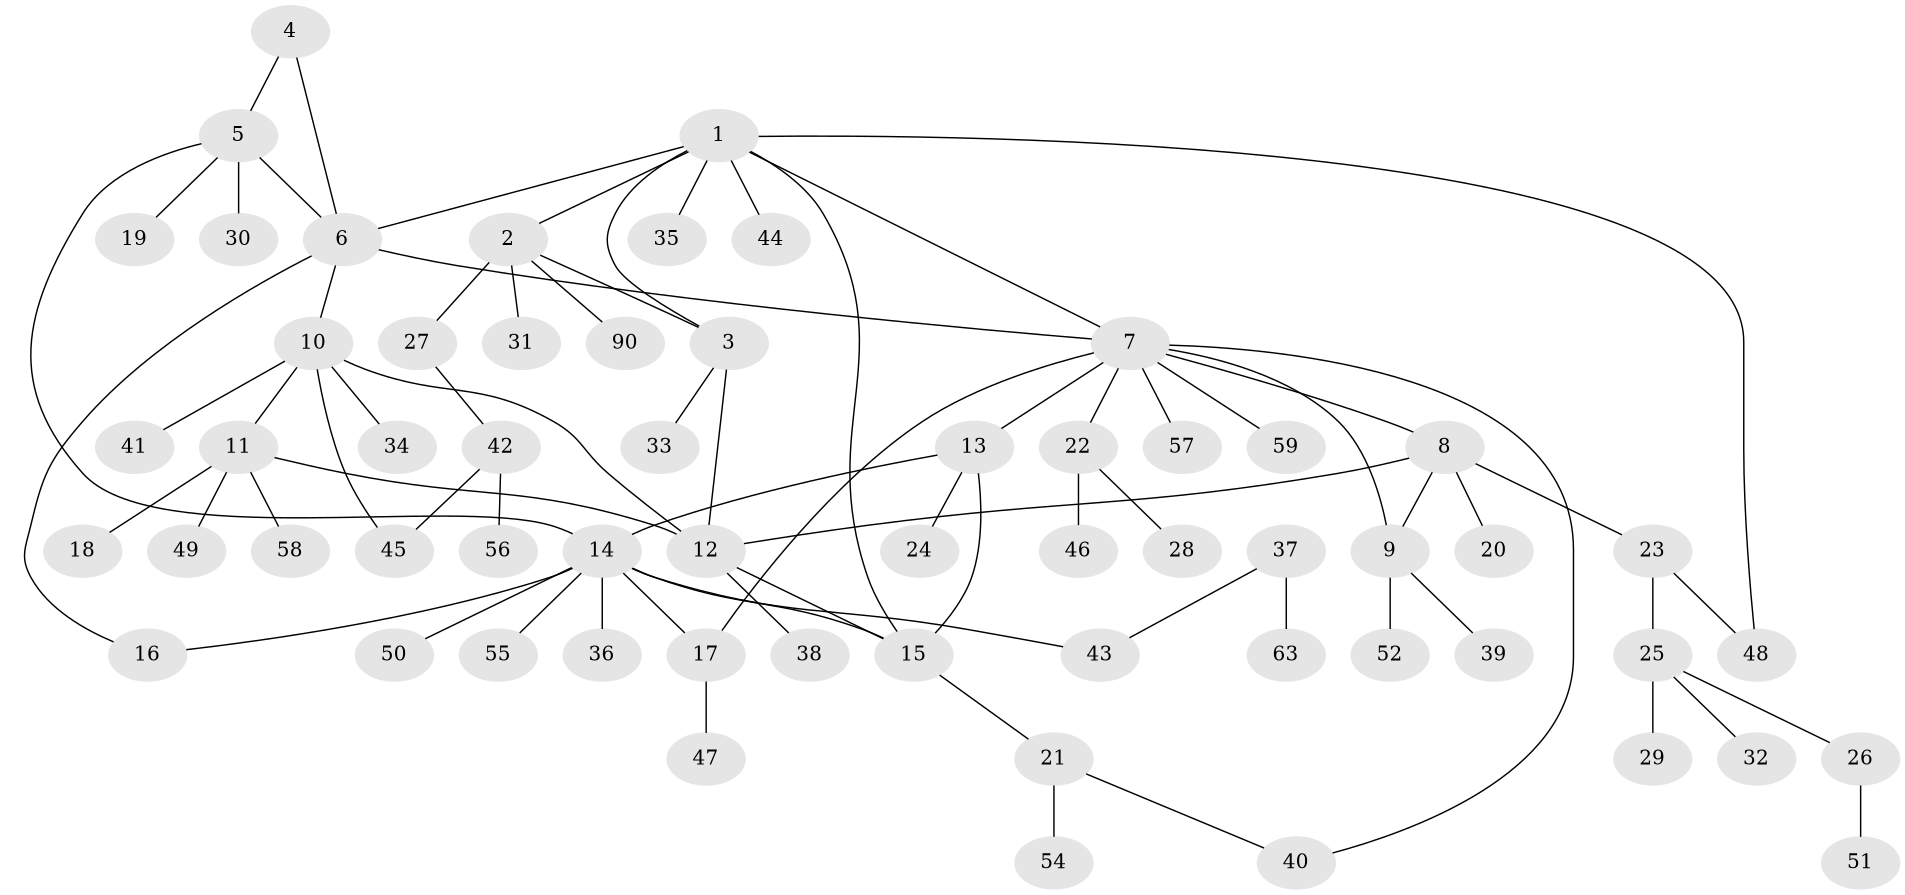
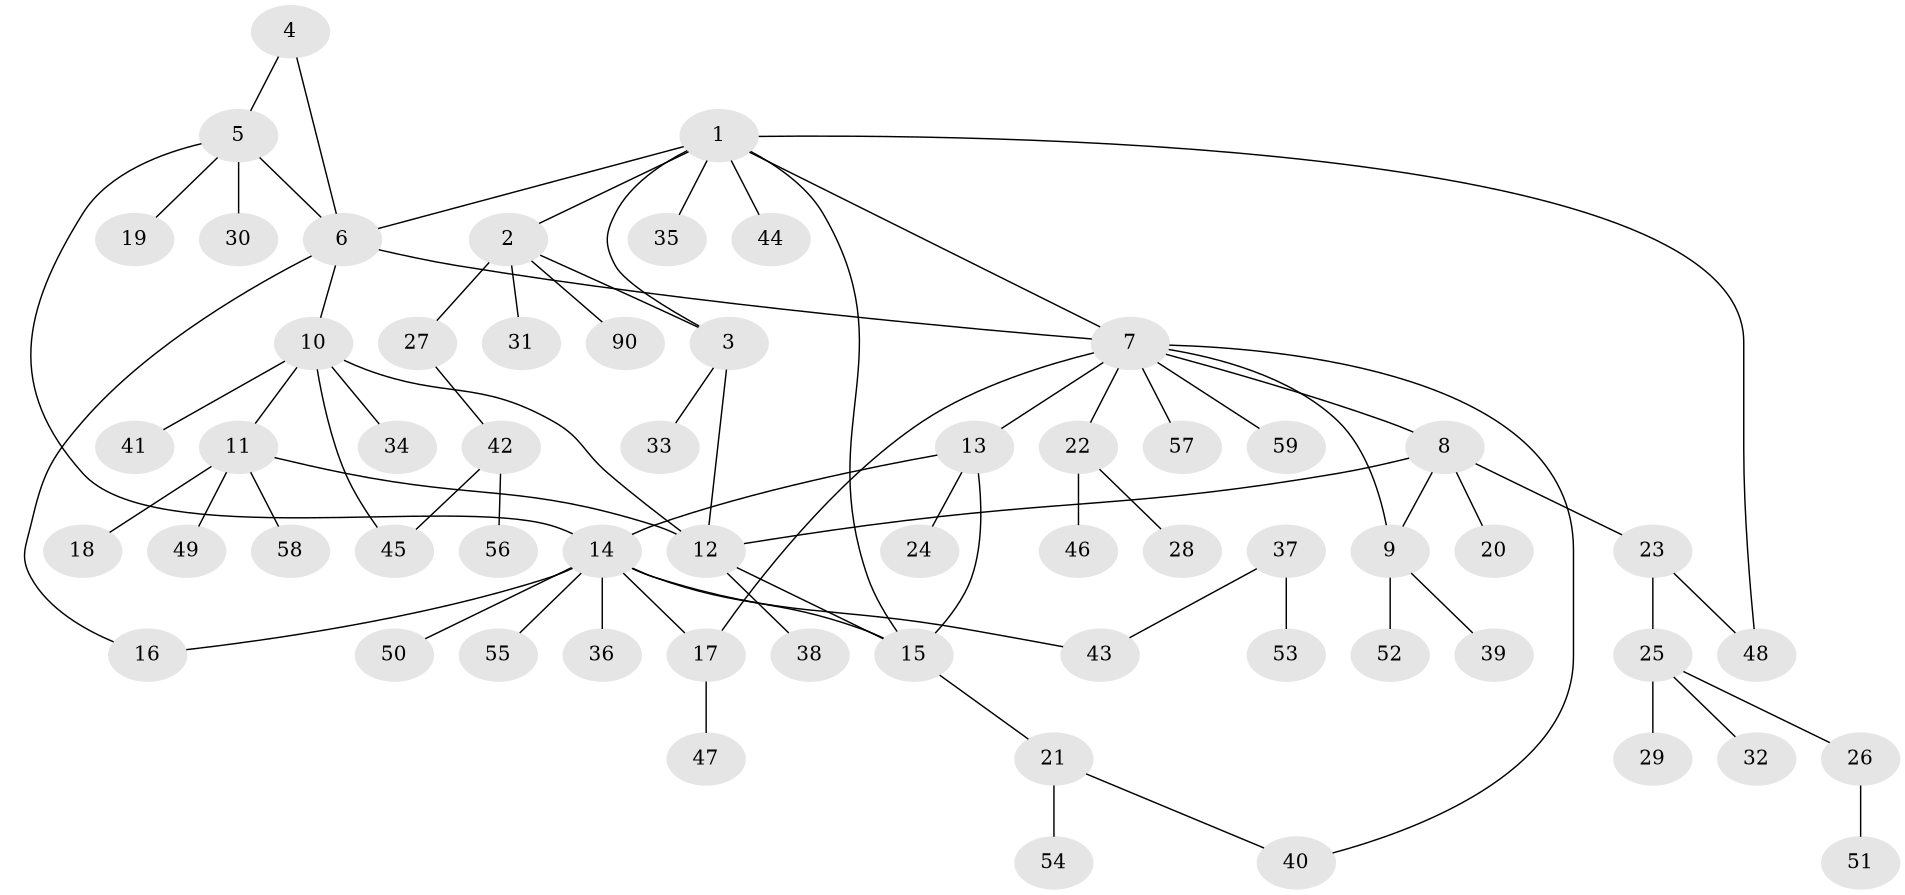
(1286, 655) -> (1286, 655)
